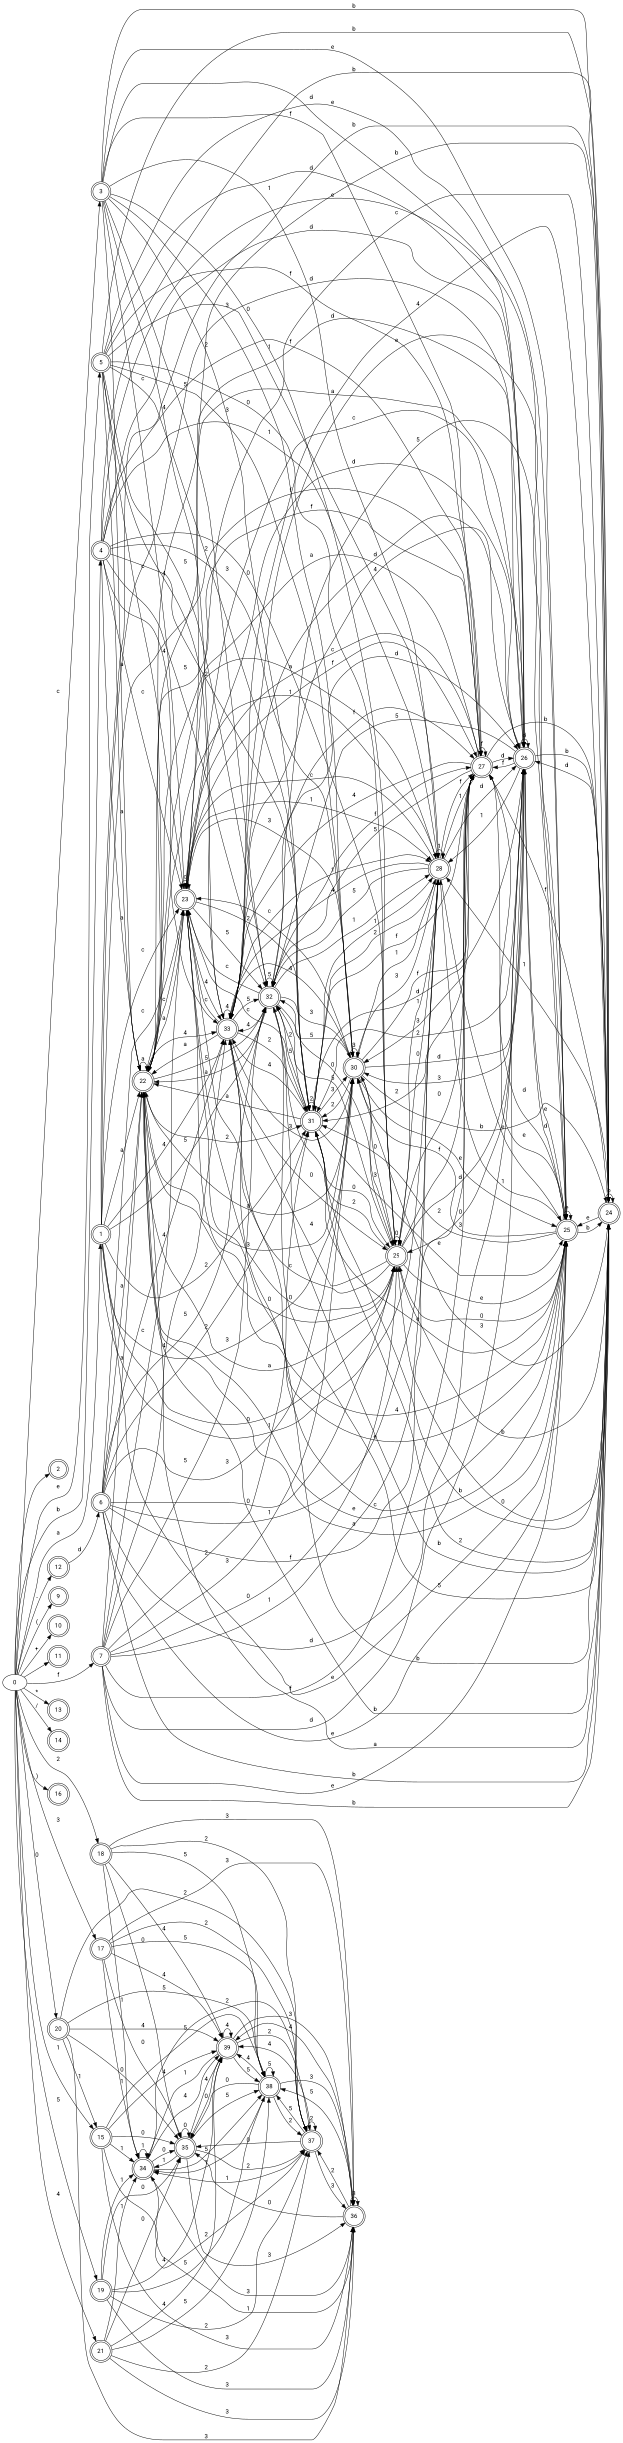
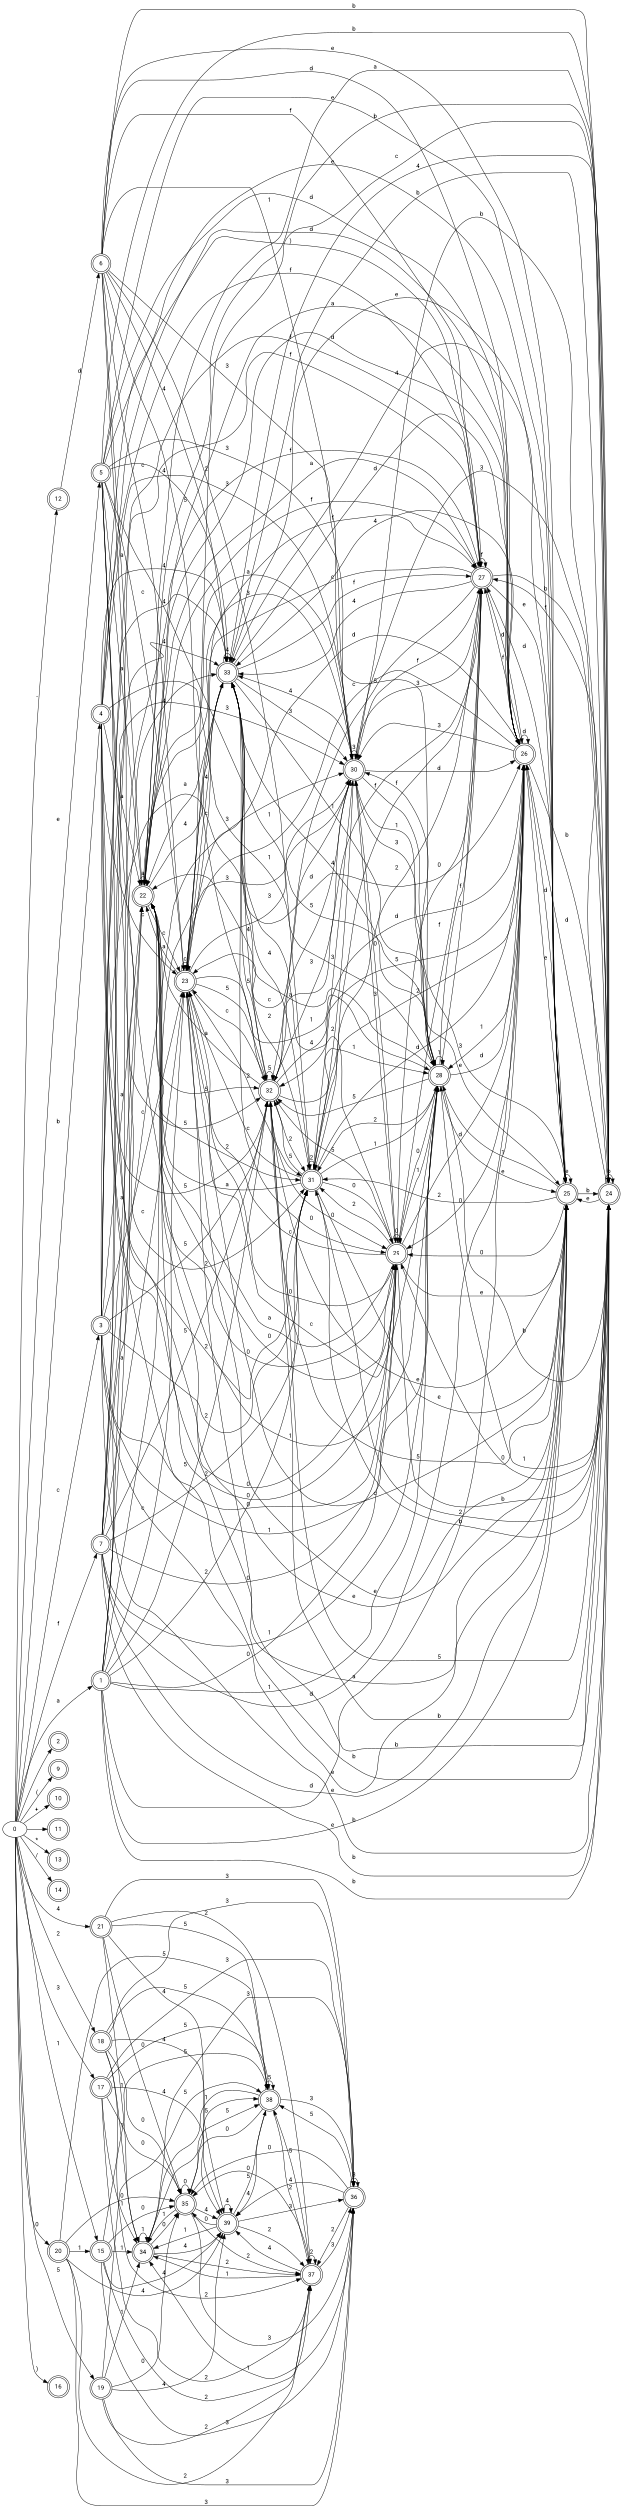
(291, 274) -> (291, 241)
none -> (513, 1332)
